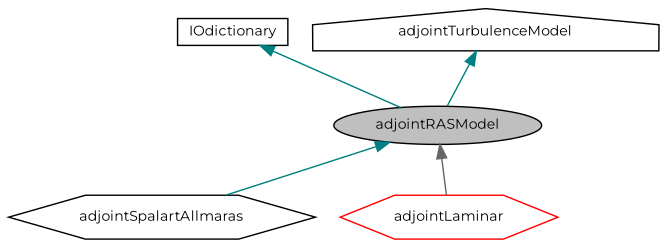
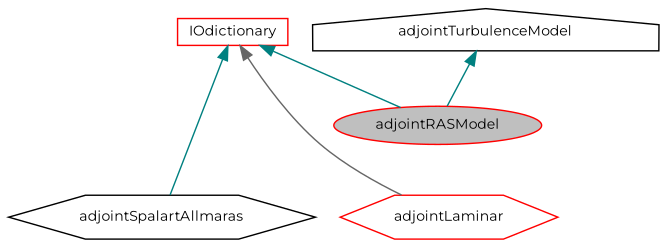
(233, 32) -> (233, 32)
(438, 125) -> (438, 125)
(301, 171) -> (196, 127)
(444, 177) -> (314, 138)
